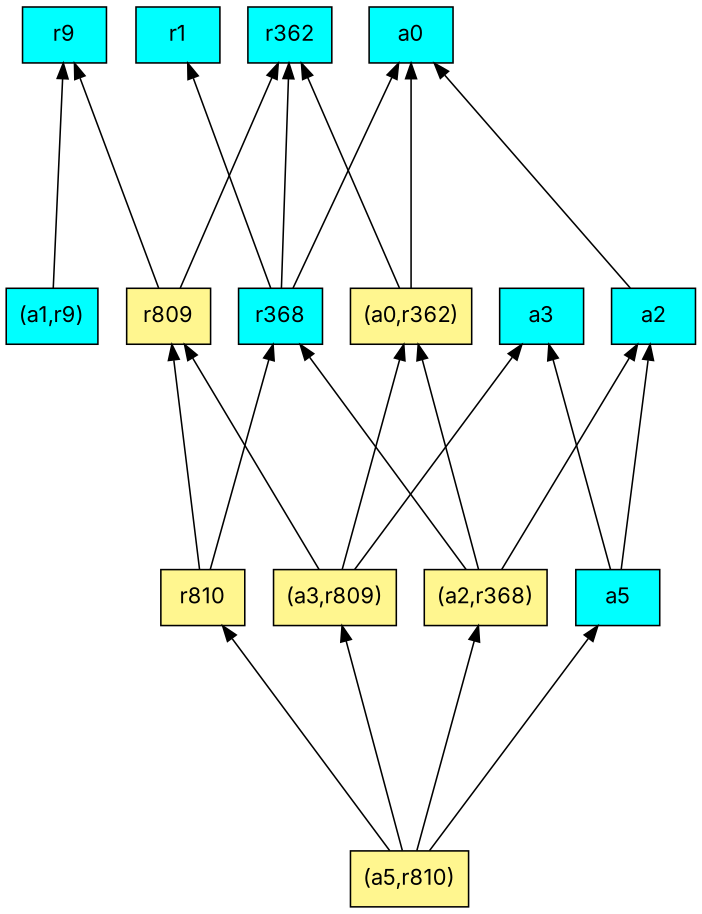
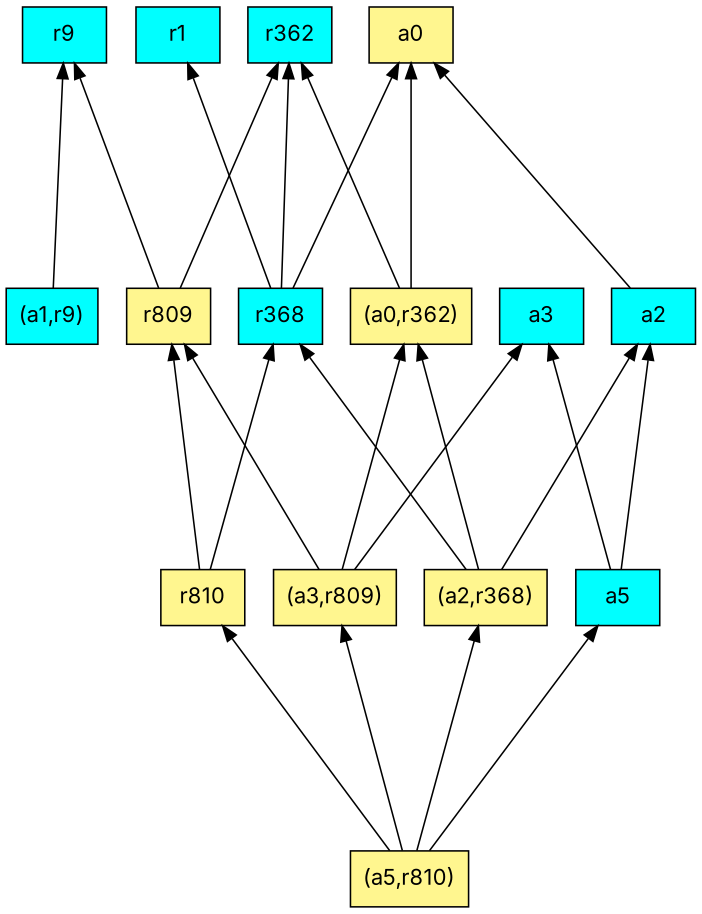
(411, 35) -> (411, 35)
